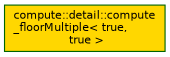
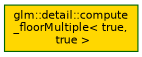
(85, 28) -> (71, 28)
